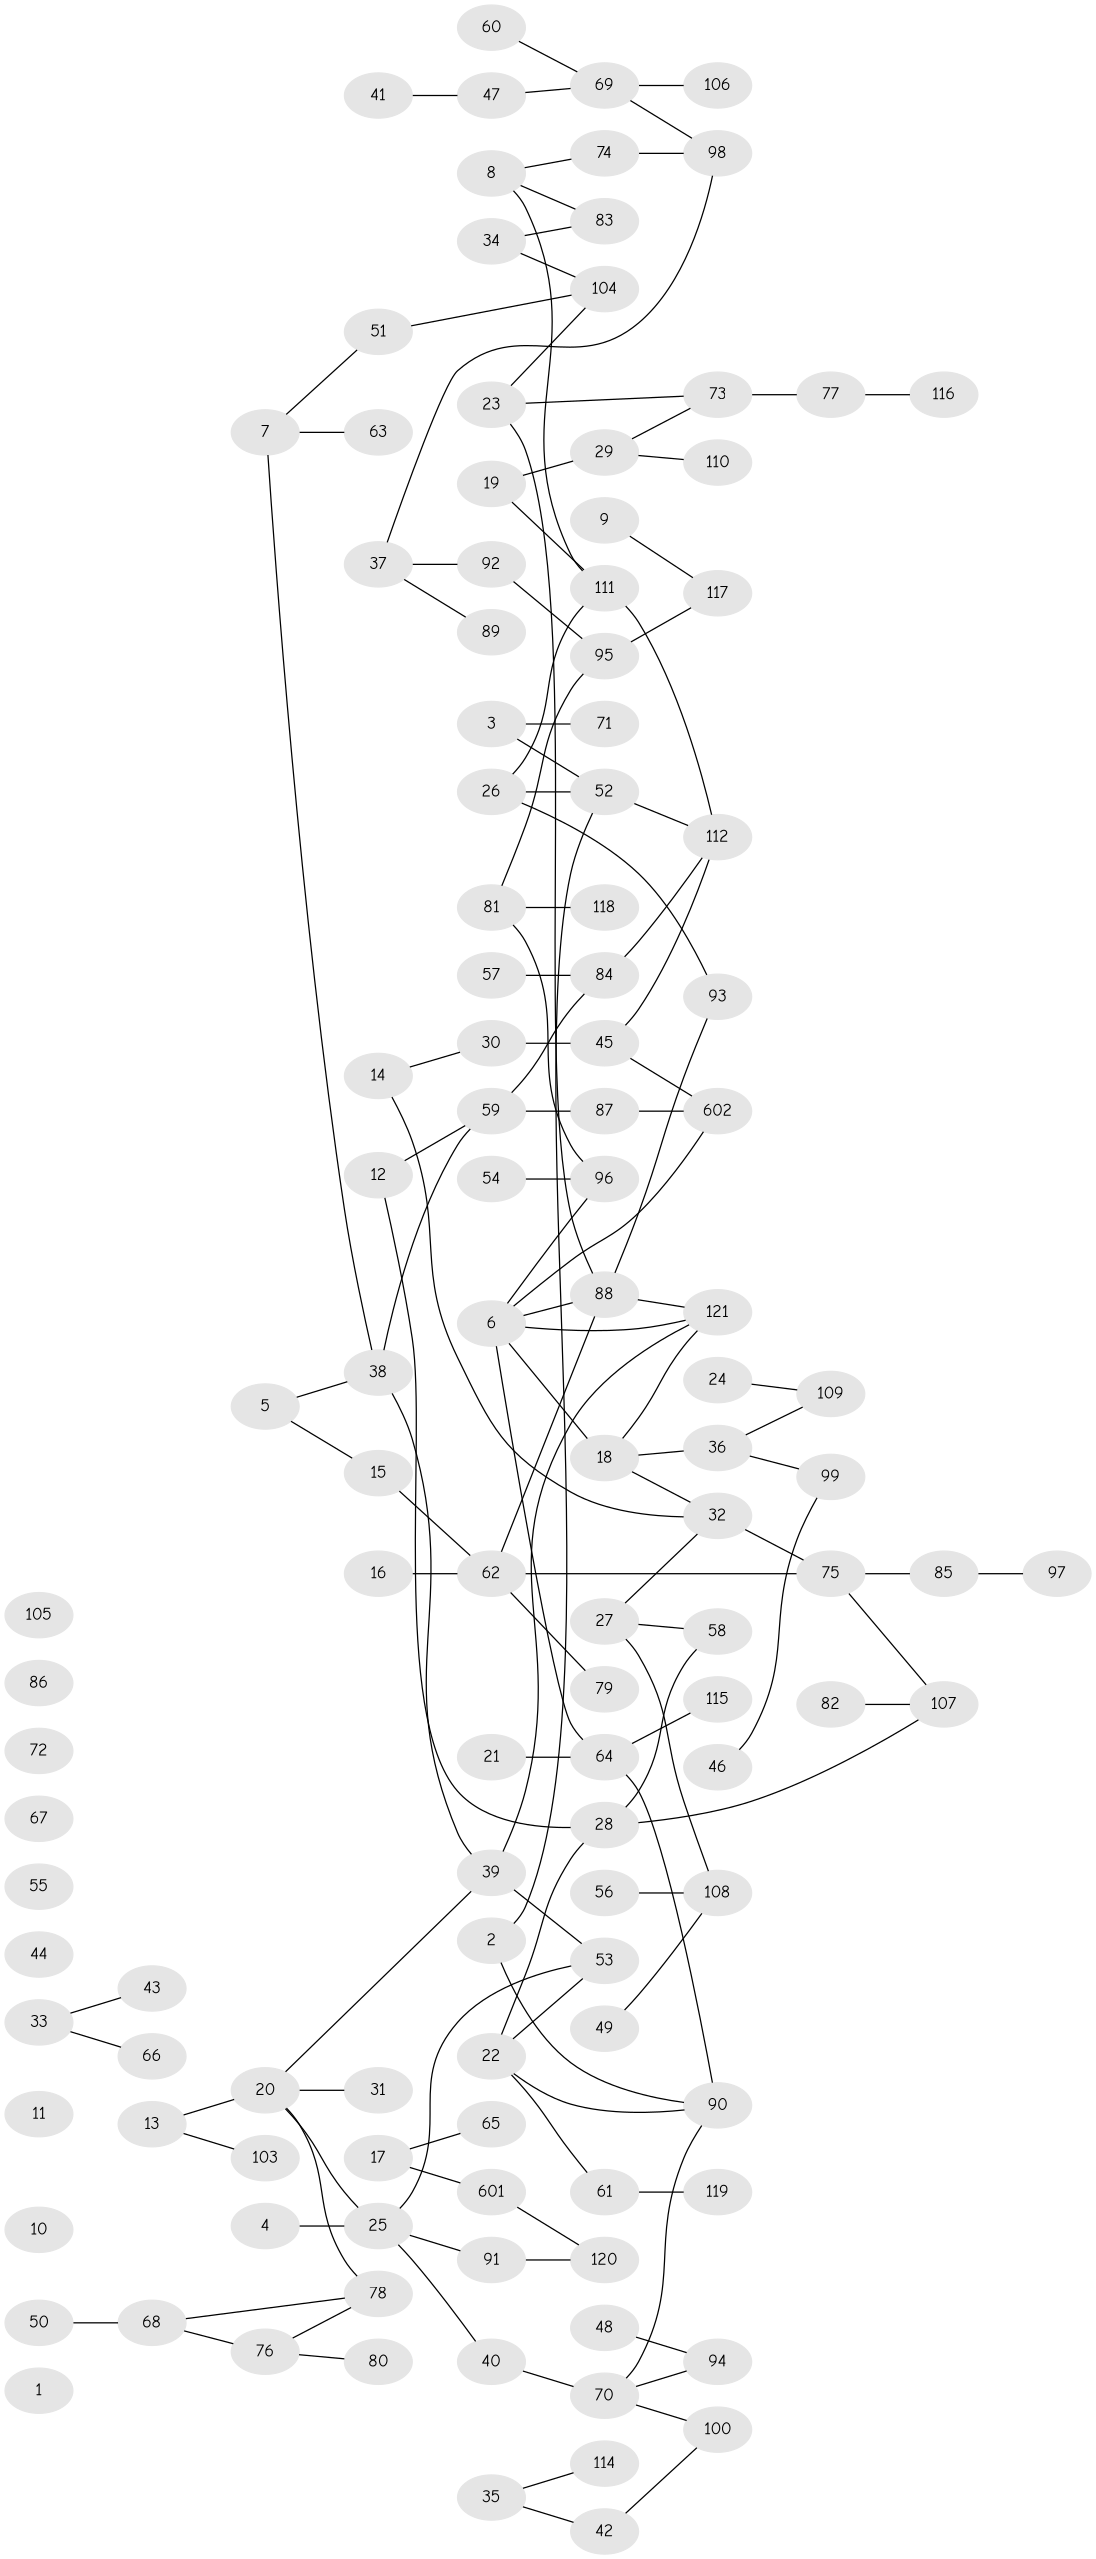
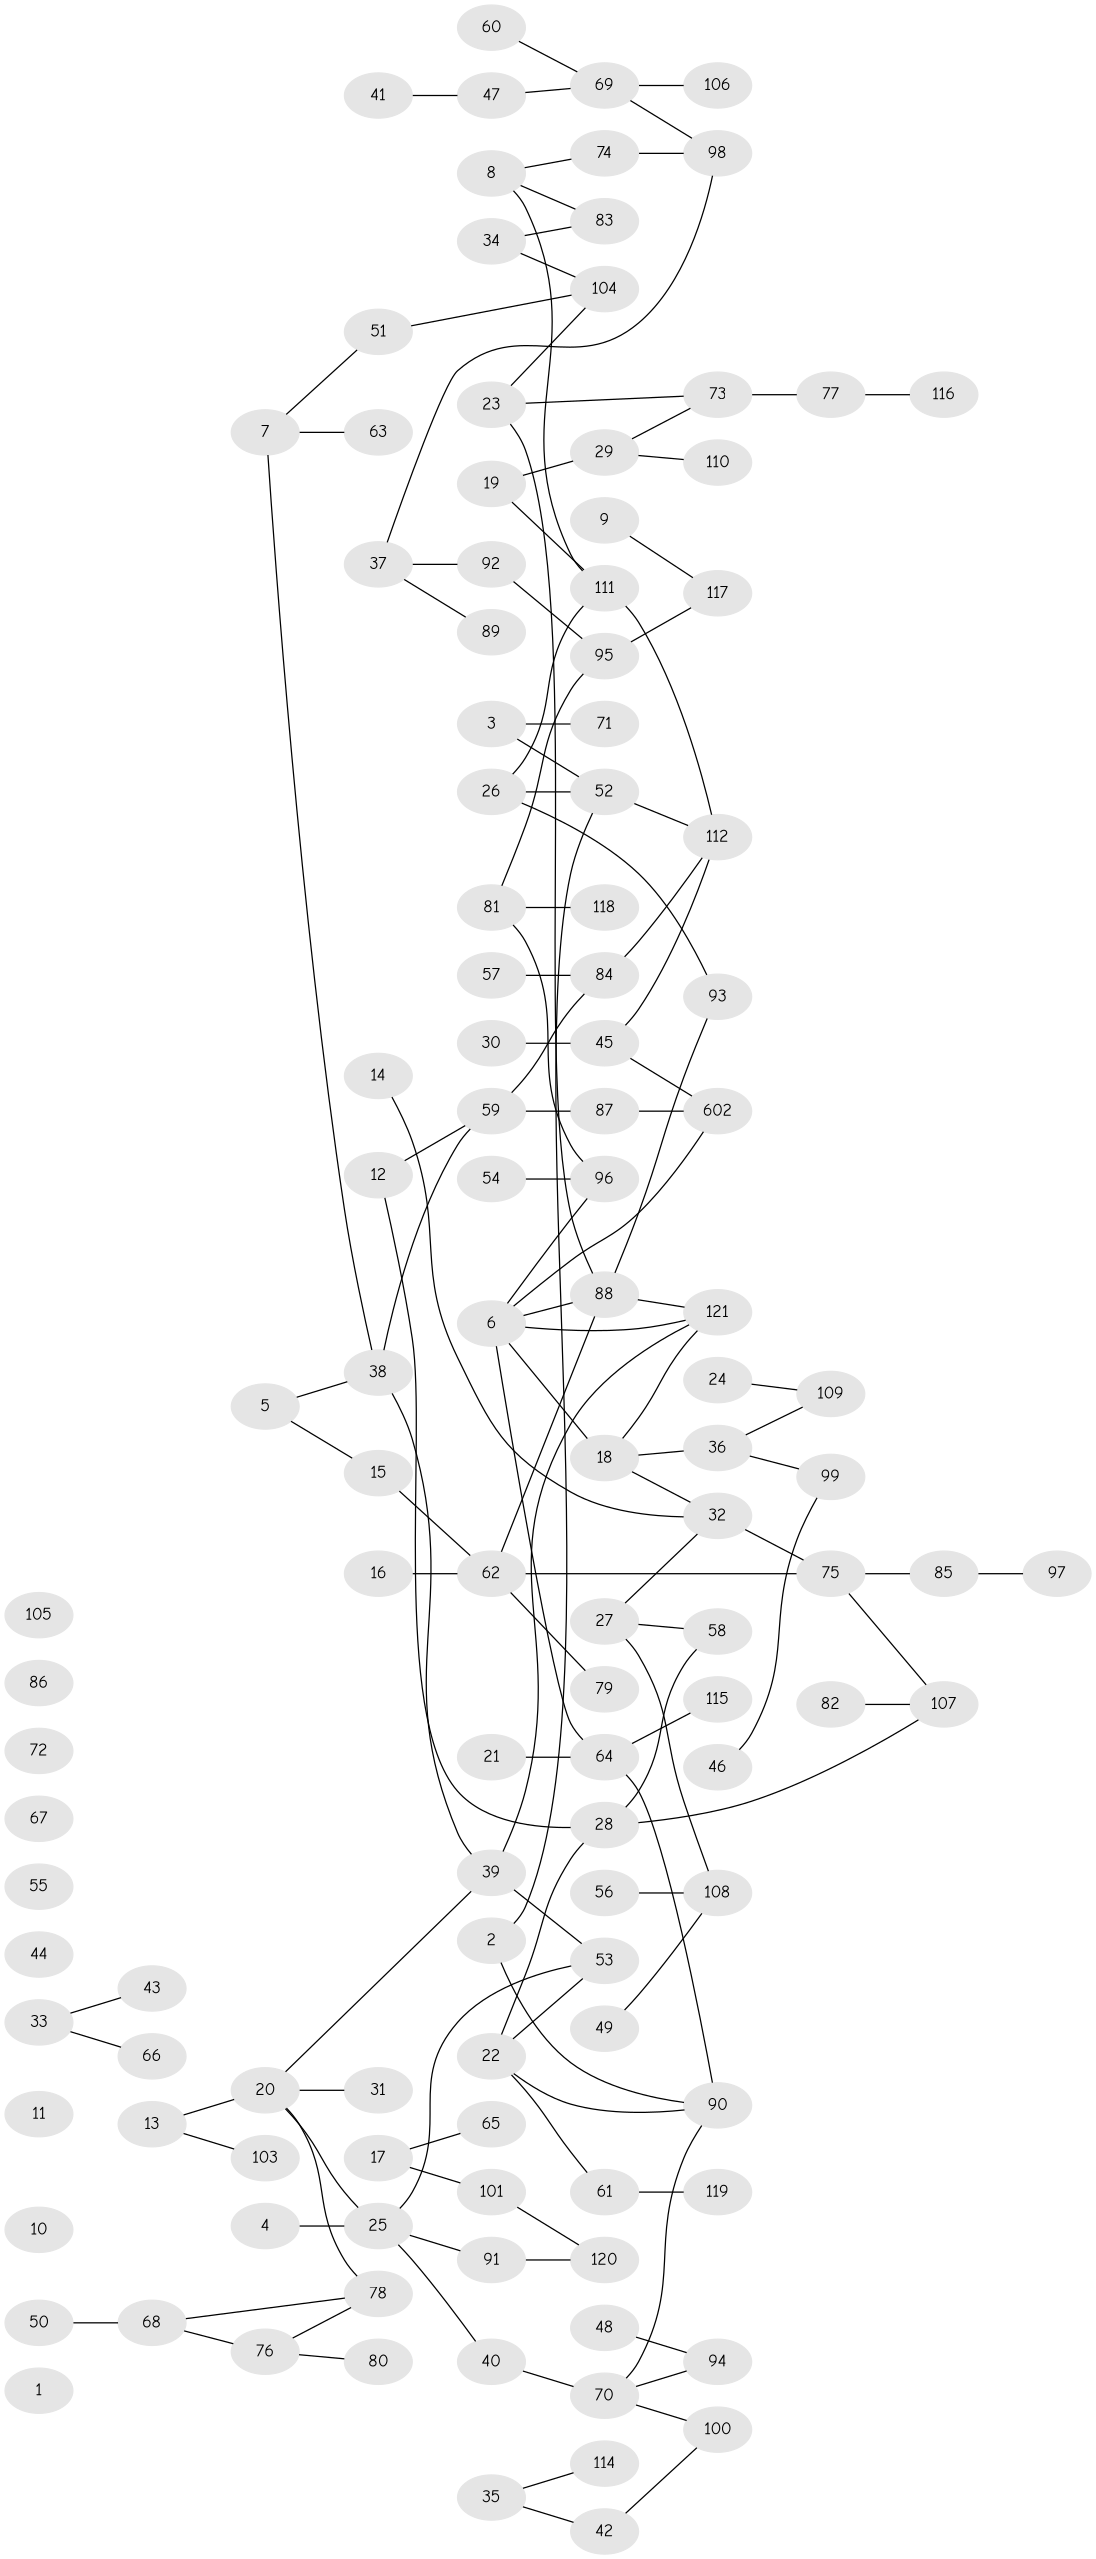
(435, 1060) -> none
(491, 2192) -> (491, 2192)
